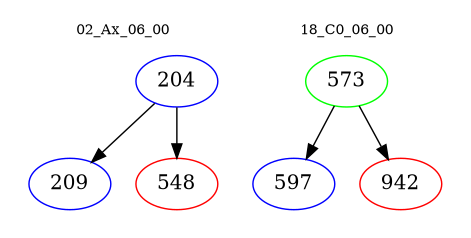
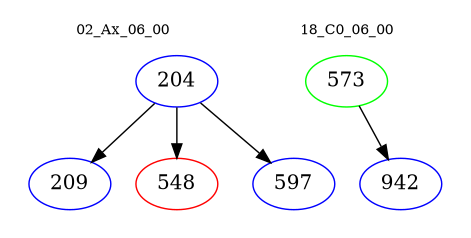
(324, 126) -> (220, 119)
(401, 184) -> (401, 184)
